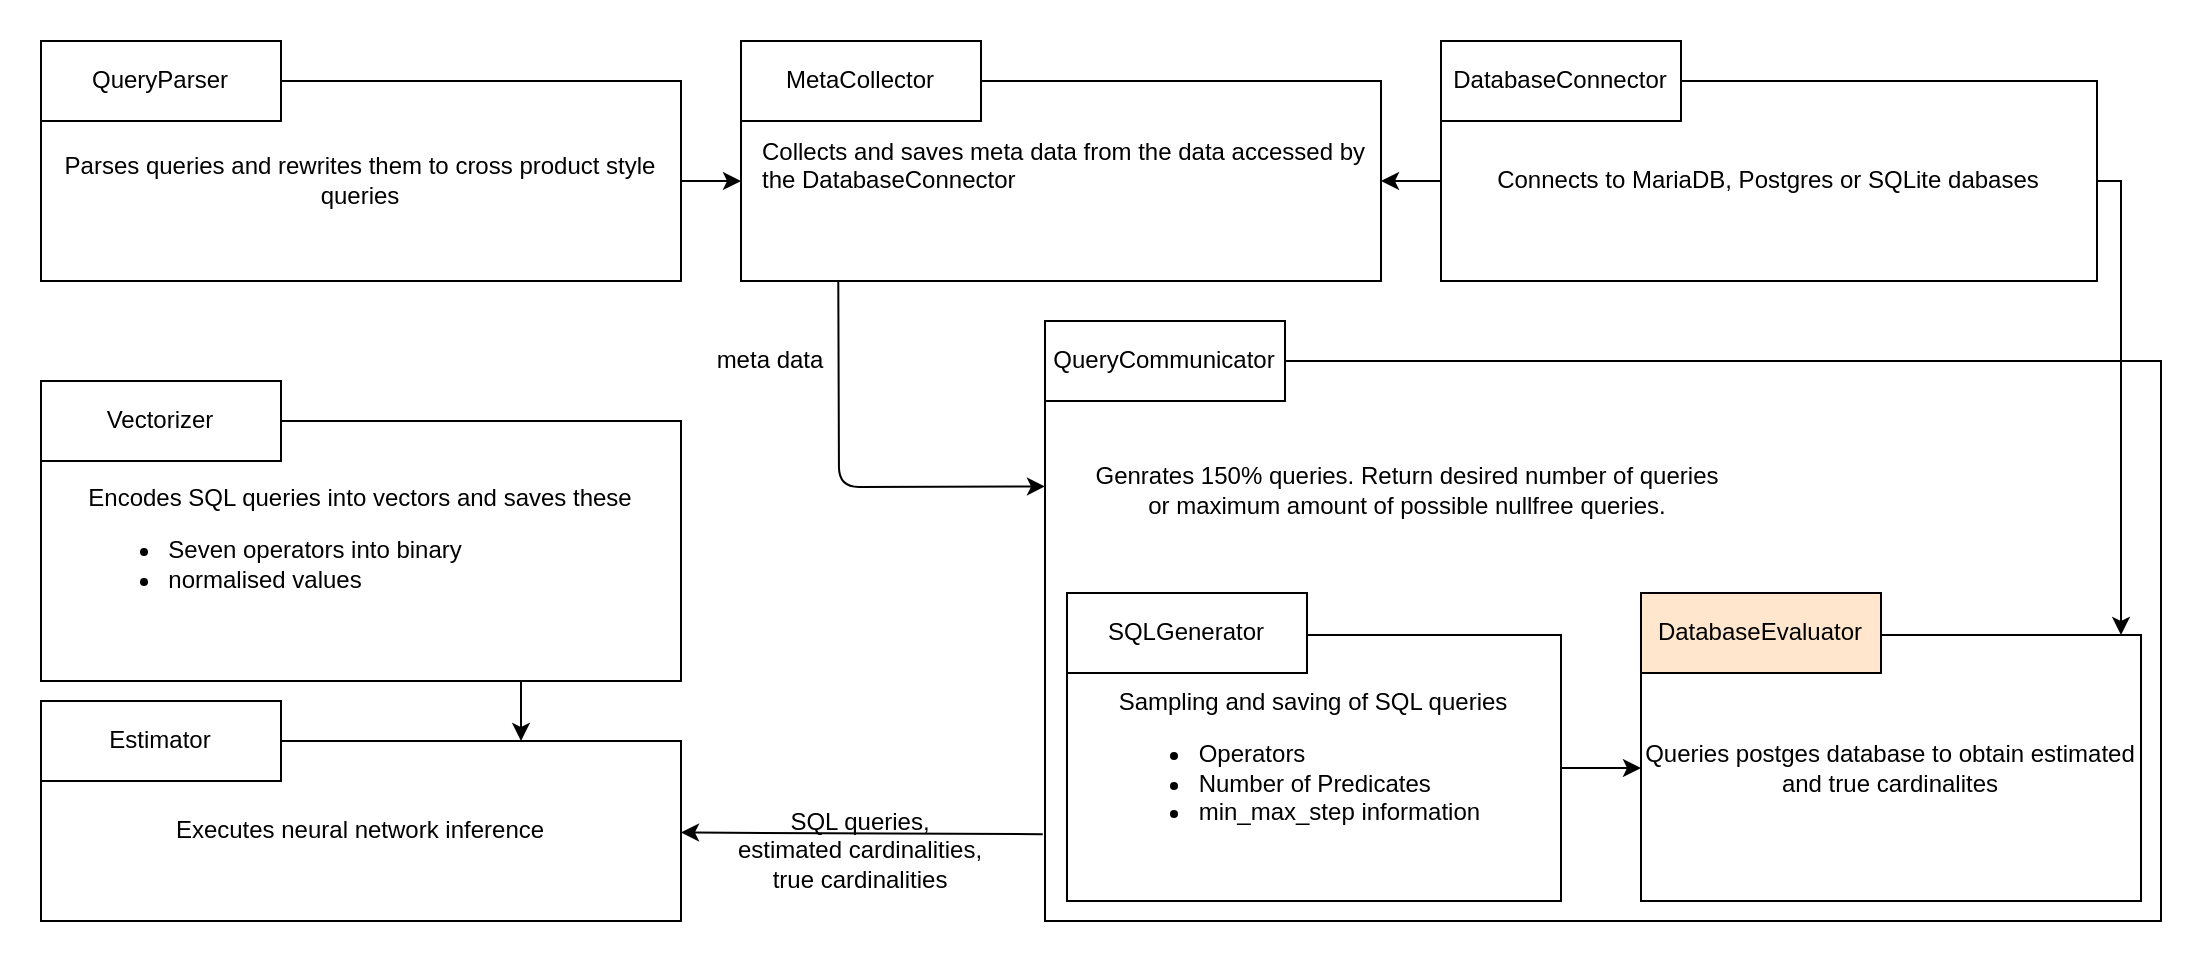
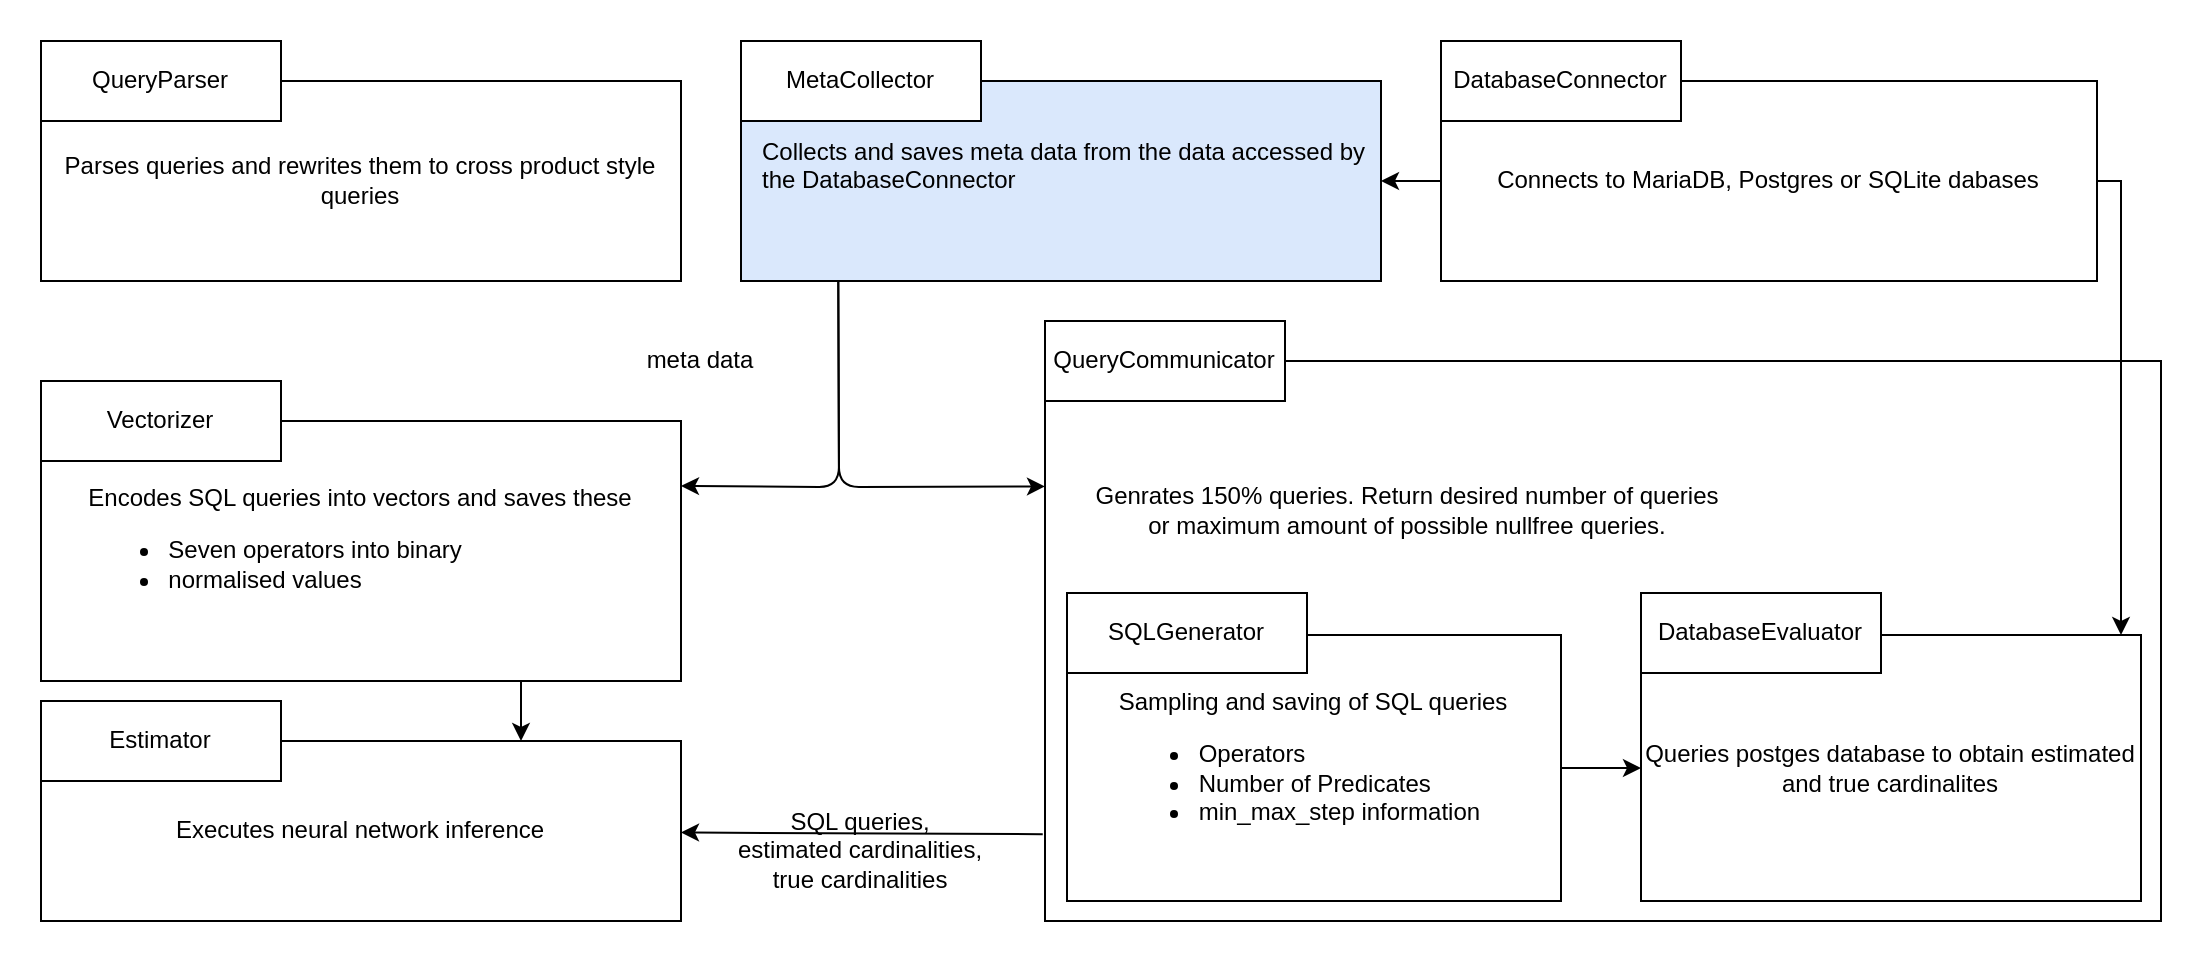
(704, 181) -> none
(1061, 181) -> (1061, 181)
(771, 361) -> (701, 361)
none -> (765, 487)
(1408, 491) -> (1408, 511)
(1761, 633) -> (1761, 633)
